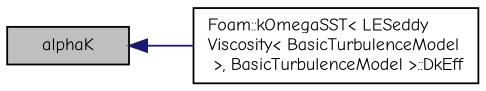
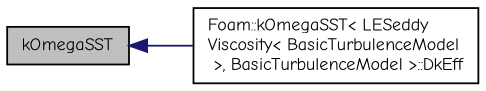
(68, 46) -> (68, 46)
